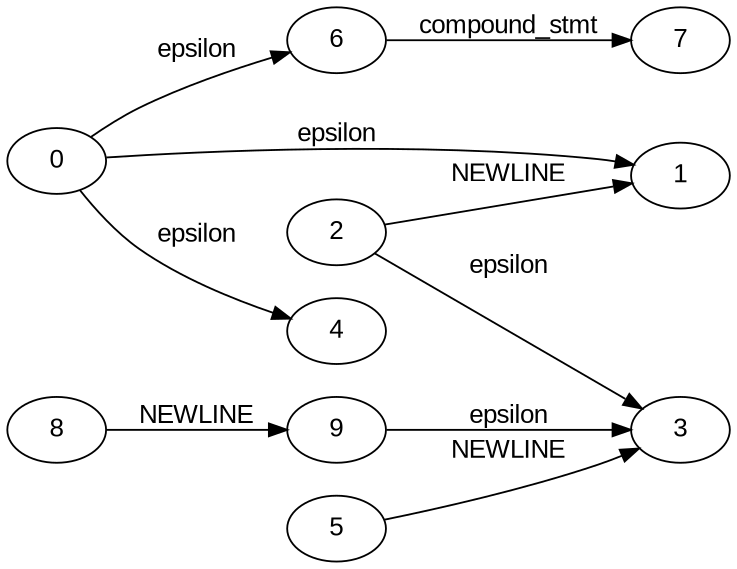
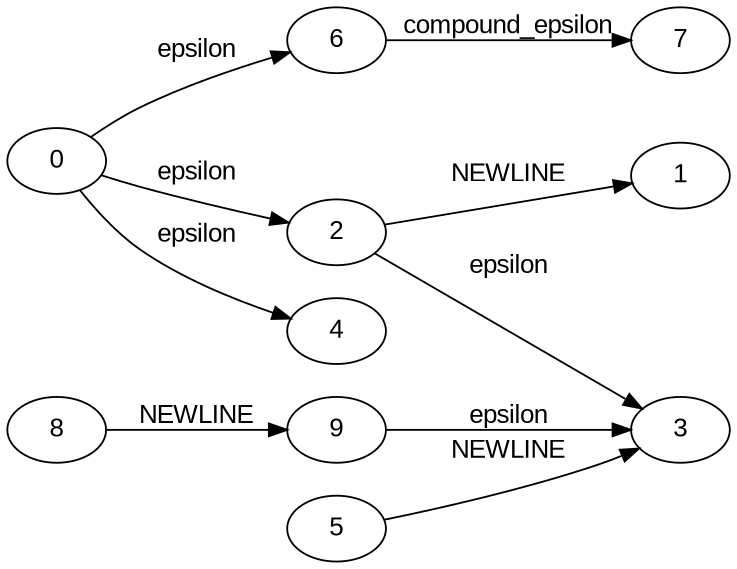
(509, 27) -> (509, 27)
(361, 149) -> (186, 199)
